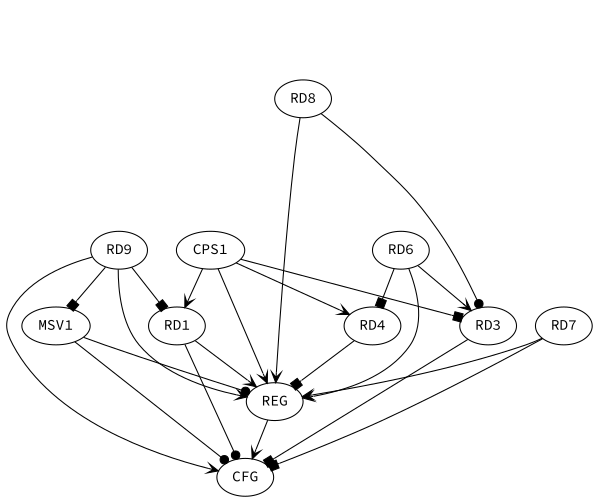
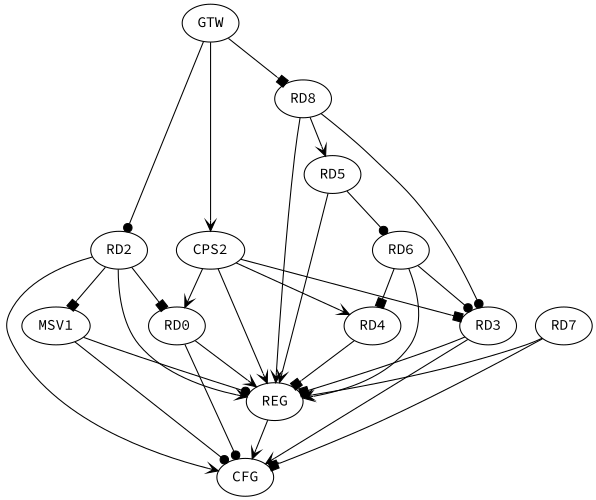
none -> (211, 23)
none -> (333, 175)
(119, 250) -> (119, 250)
(211, 250) -> (211, 250)
(441, 286) -> (441, 286)
(177, 326) -> (177, 326)
none -> (369, 371)
(371, 399) -> (371, 399)
